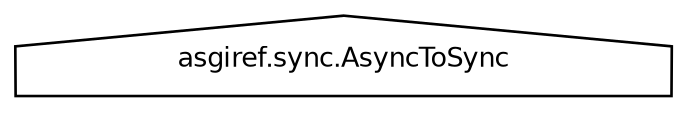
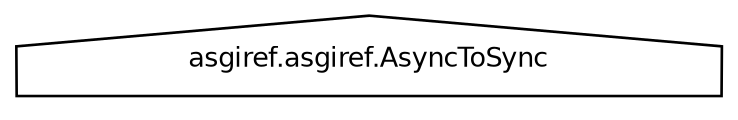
(344, 60) -> (369, 60)
